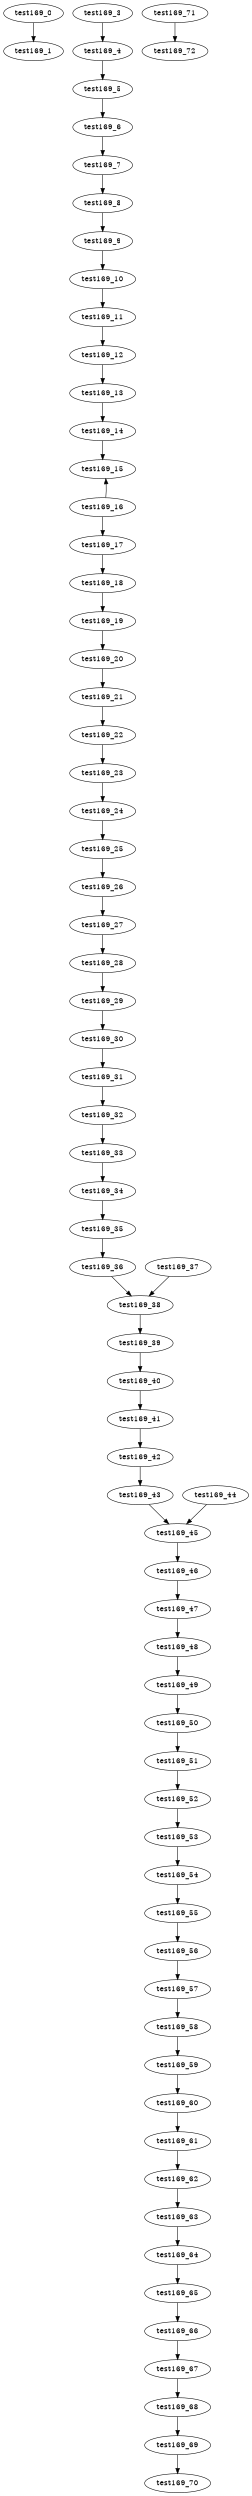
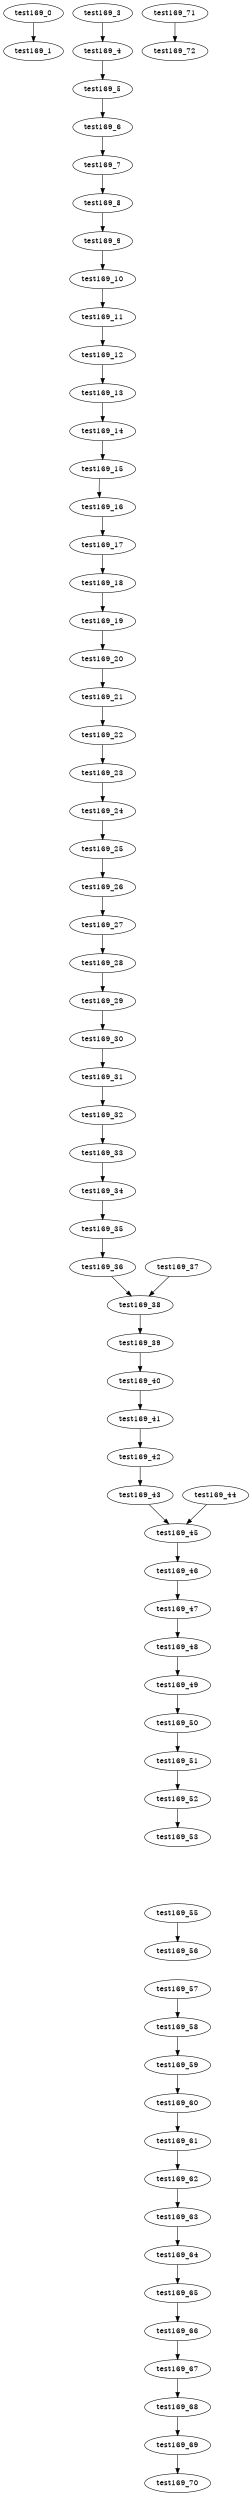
(106, 491) -> (99, 485)
(178, 1875) -> none
(178, 1968) -> none
